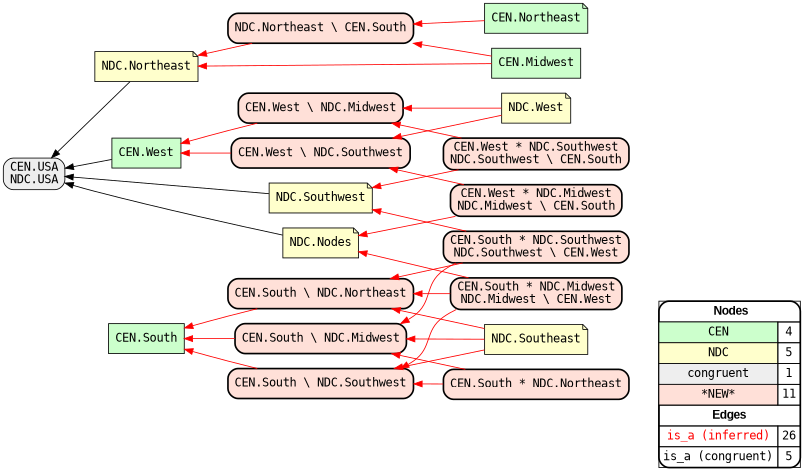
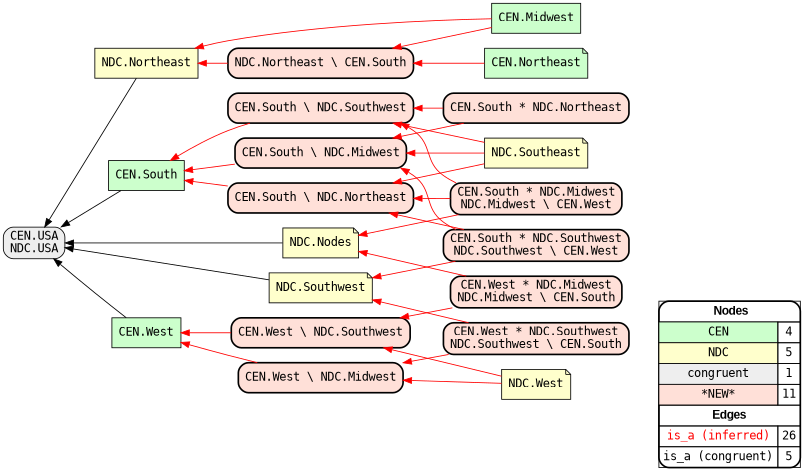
(146, 67) -> (146, 63)
none -> (95, 207)
